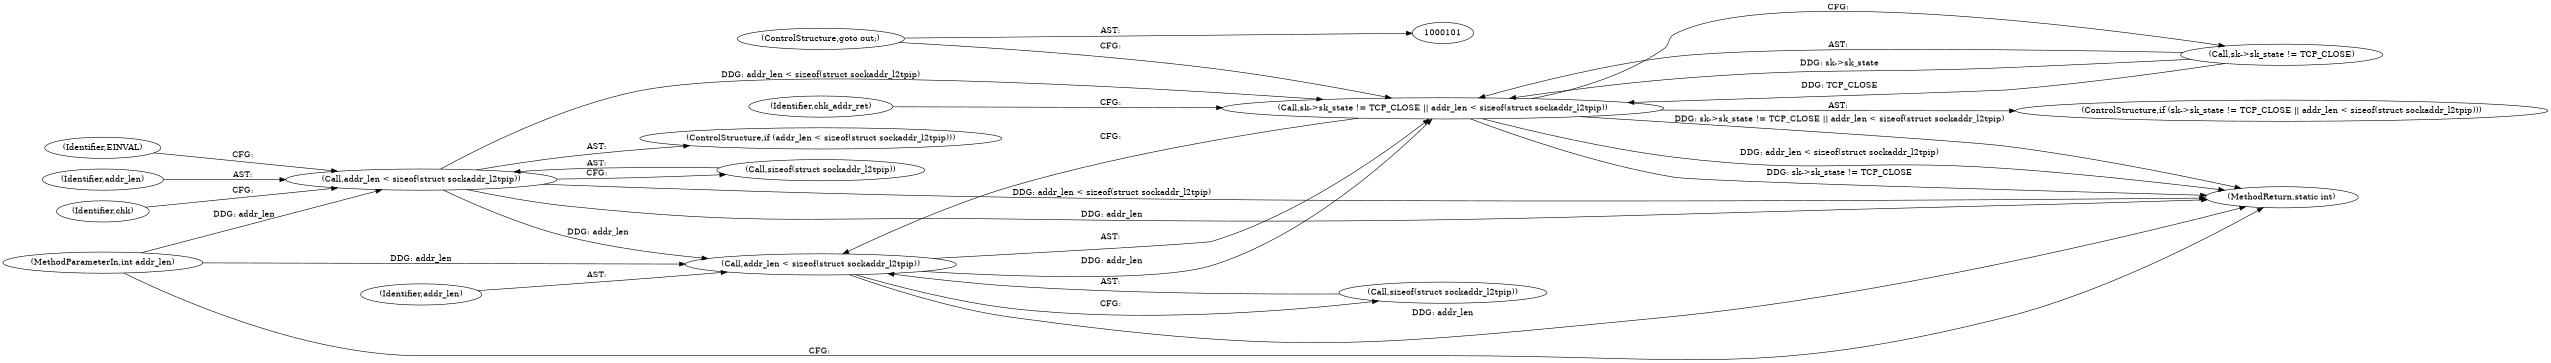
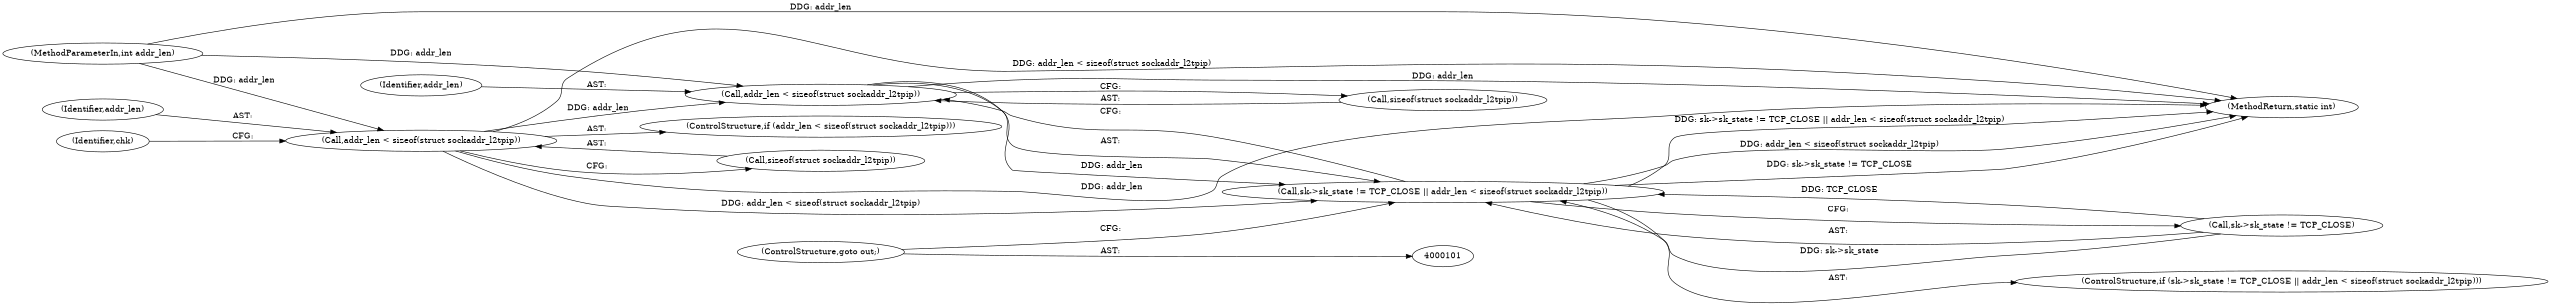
(1443, 33) -> (1443, 256)
(821, 107) -> none
(103, 148) -> none
(821, 351) -> (821, 7)
